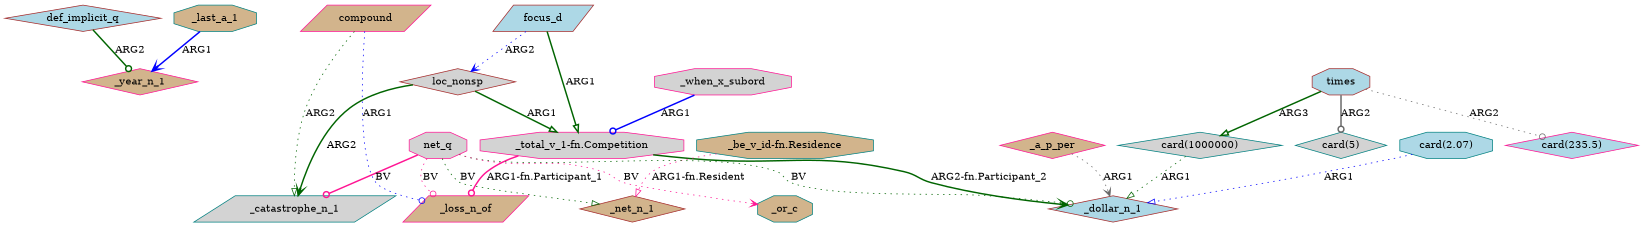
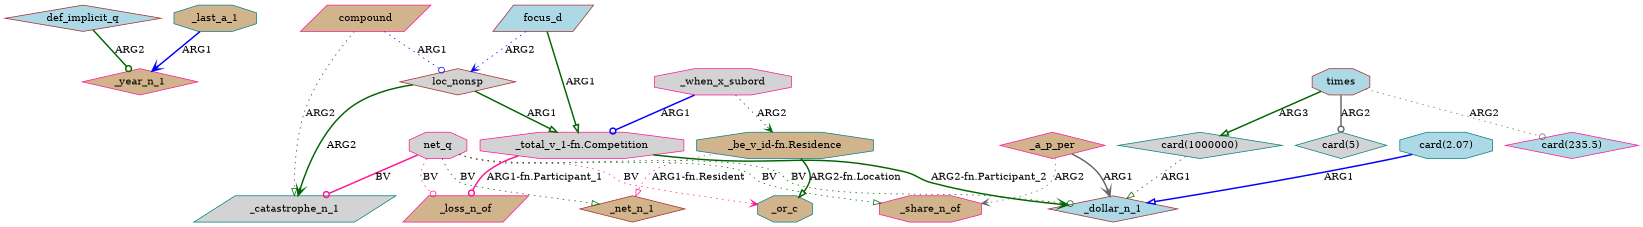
none -> (751, 111)
(363, 131) -> (412, 50)
(1093, 168) -> (1093, 168)
none -> (810, 174)
(1284, 180) -> (1284, 180)
none -> (930, 209)
